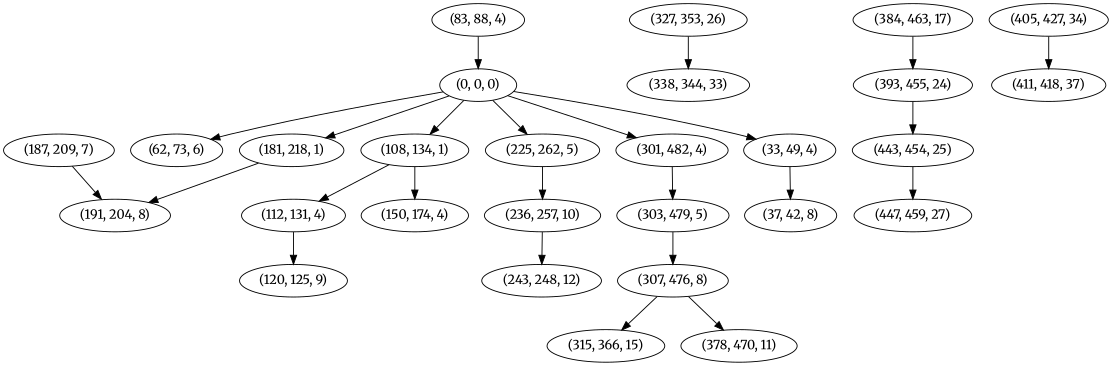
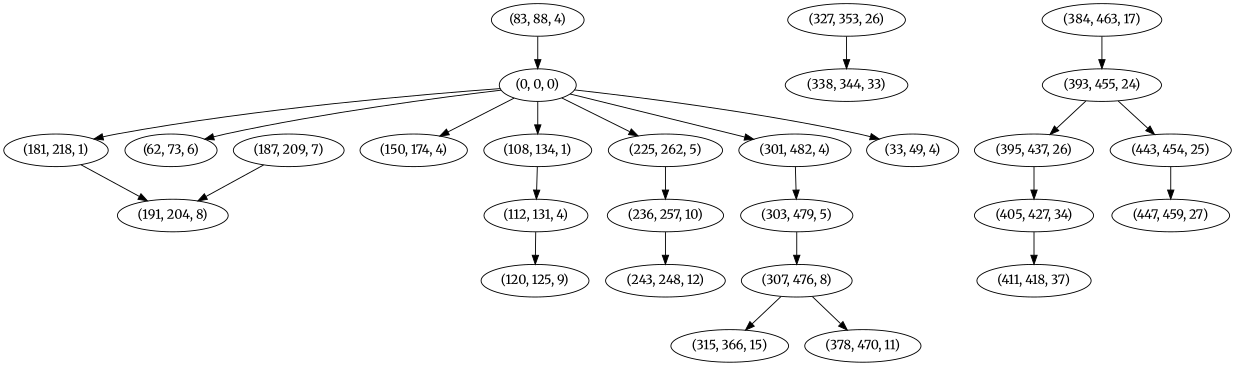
none -> (1034, 150)
(415, 178) -> (481, 115)
(791, 216) -> none
